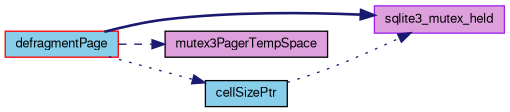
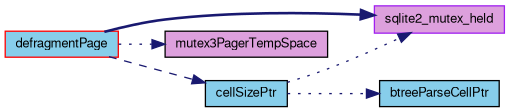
(439, 19) -> (439, 19)
(135, 44) -> (135, 44)
(151, 68) -> (151, 68)
none -> (439, 94)
